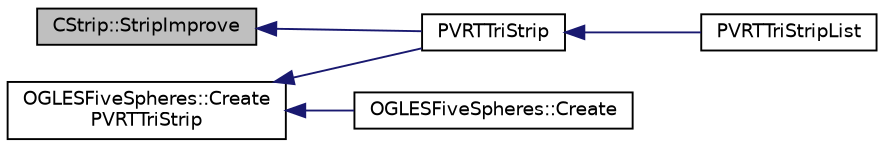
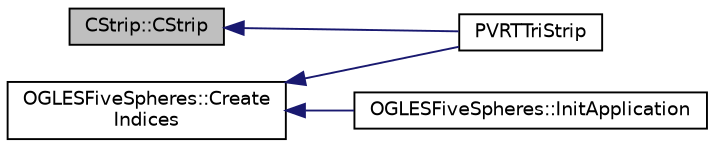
(147, 27) -> (147, 27)
(789, 32) -> none
(147, 111) -> (147, 111)
(494, 111) -> (531, 111)
